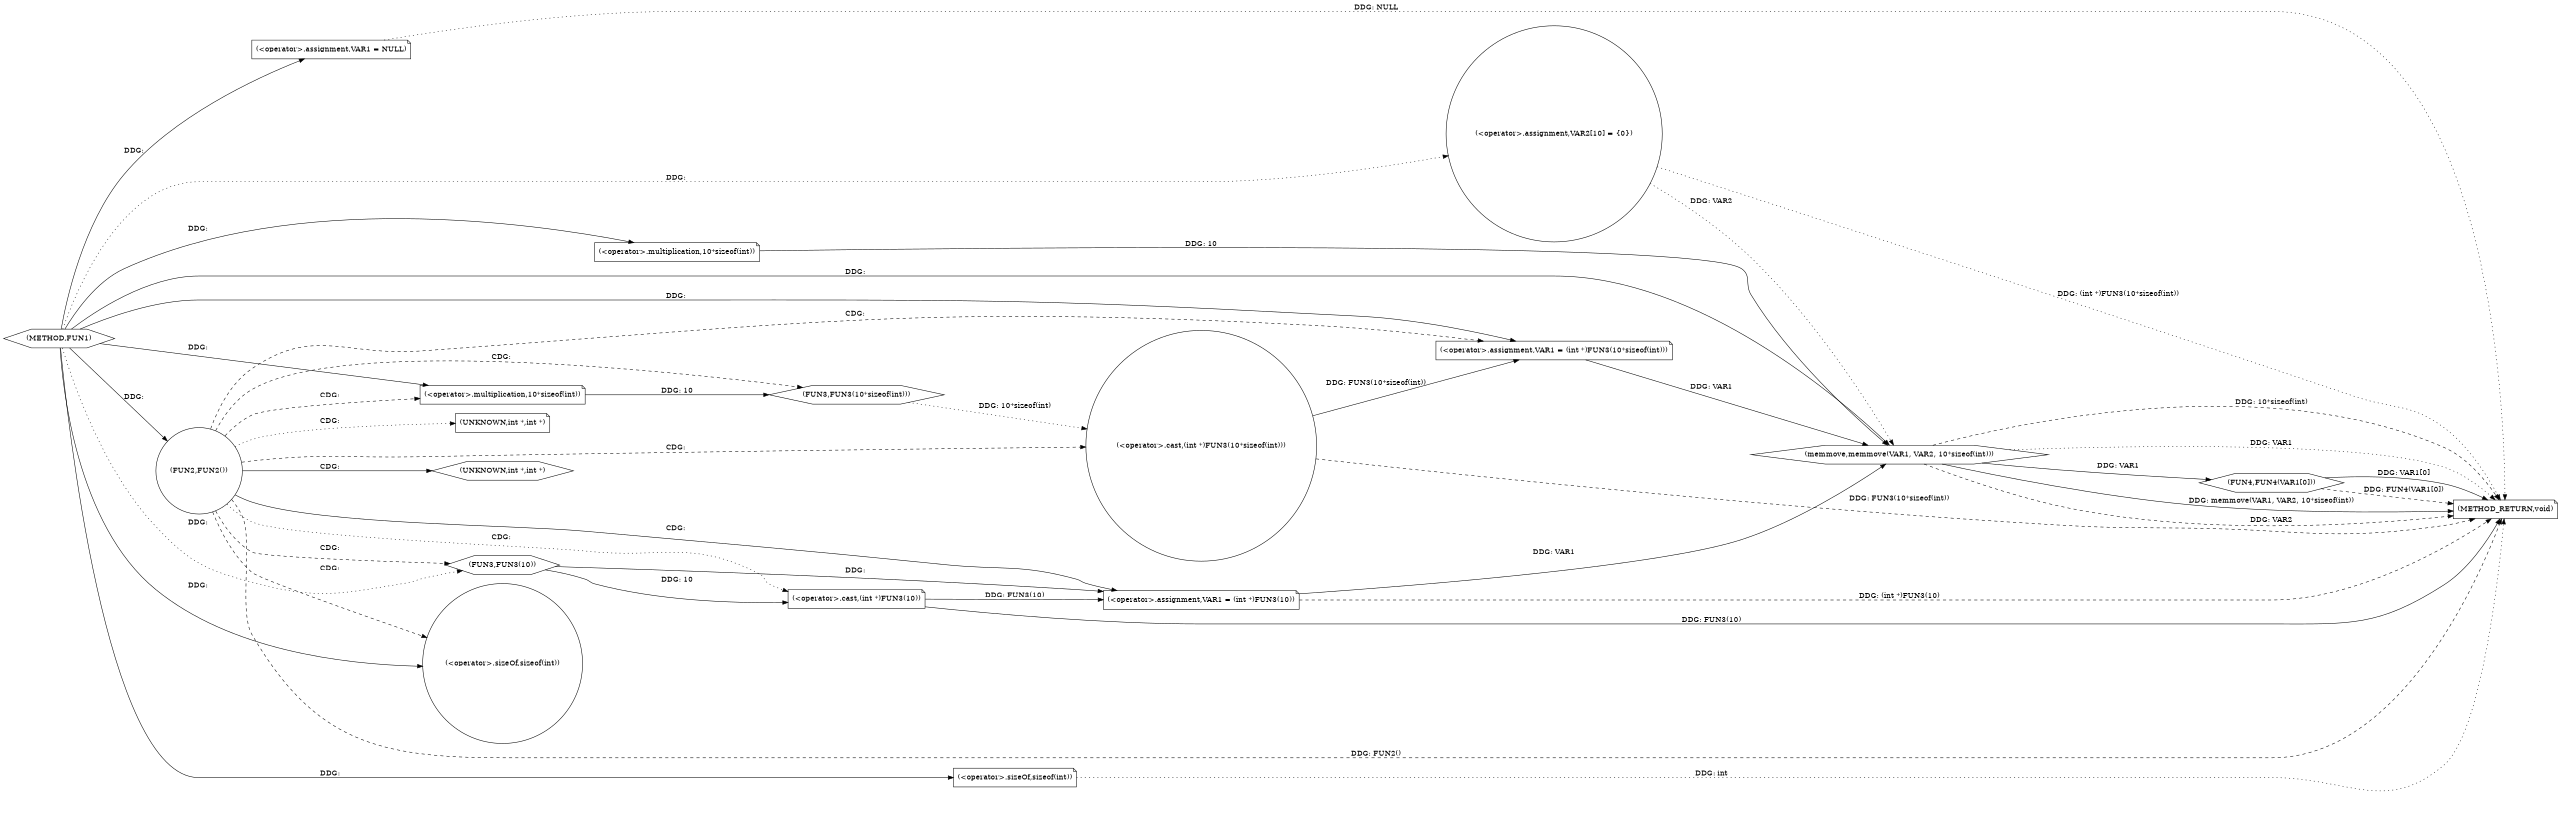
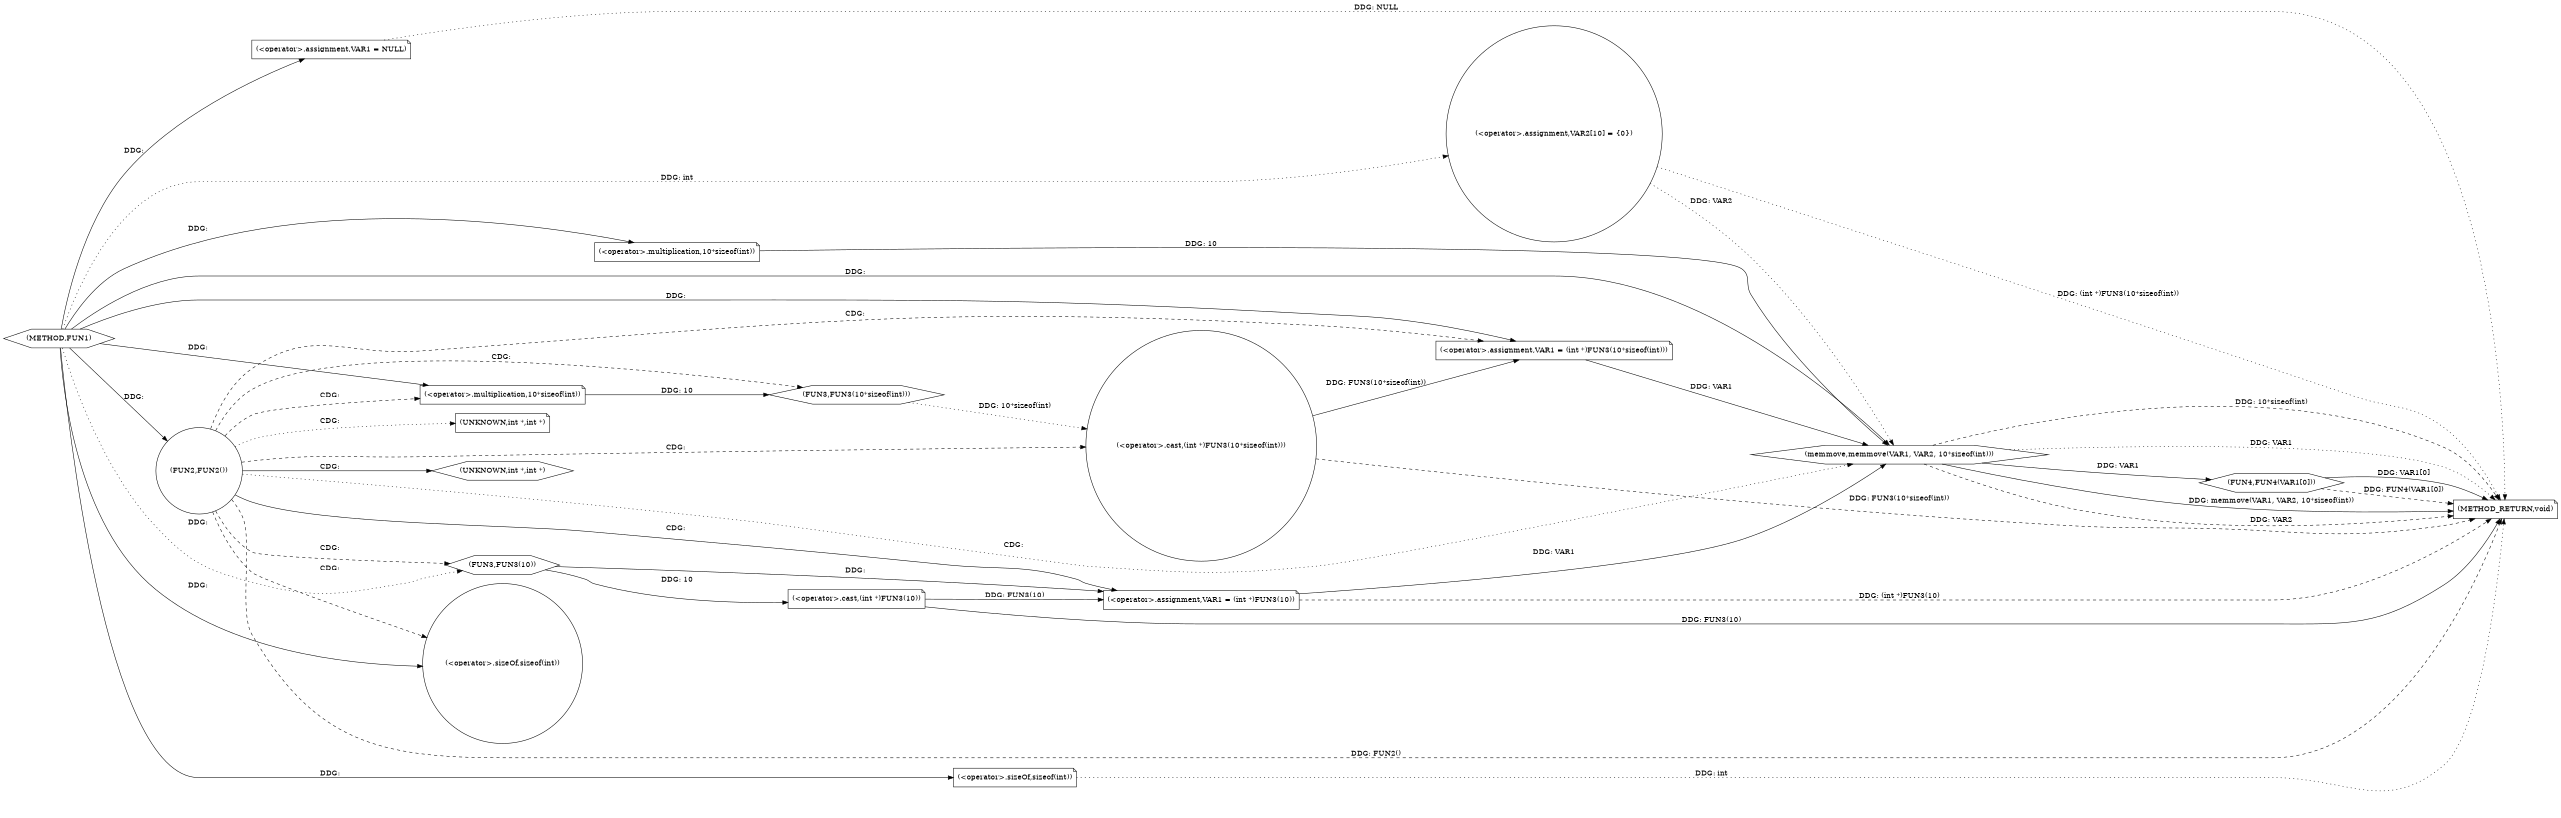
(677, 178) -> (677, 178)
(506, 546) -> (1048, 561)
